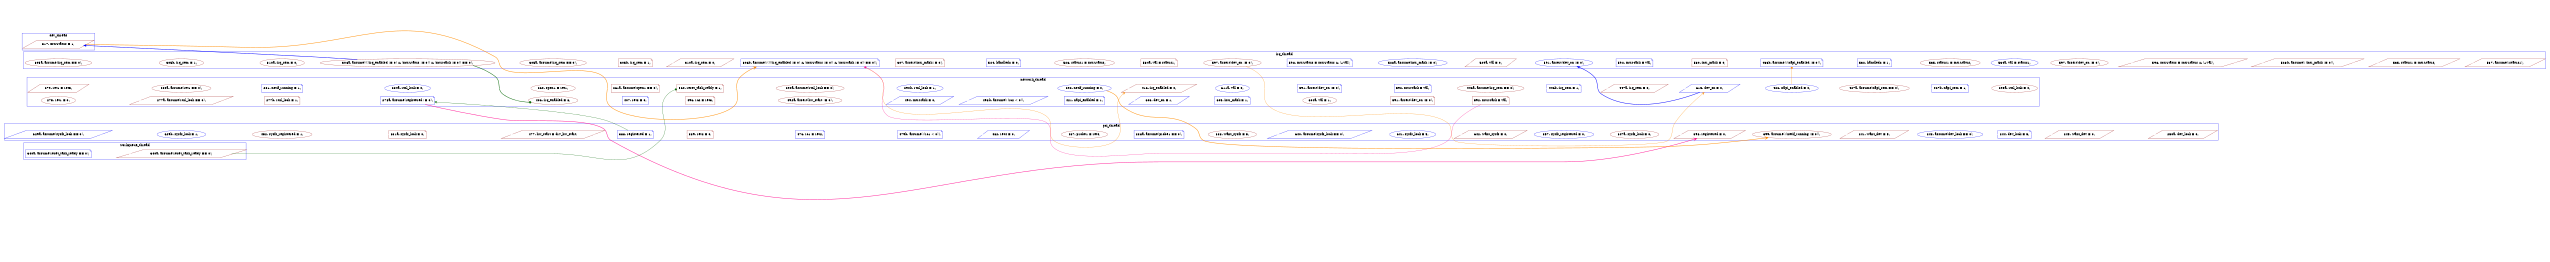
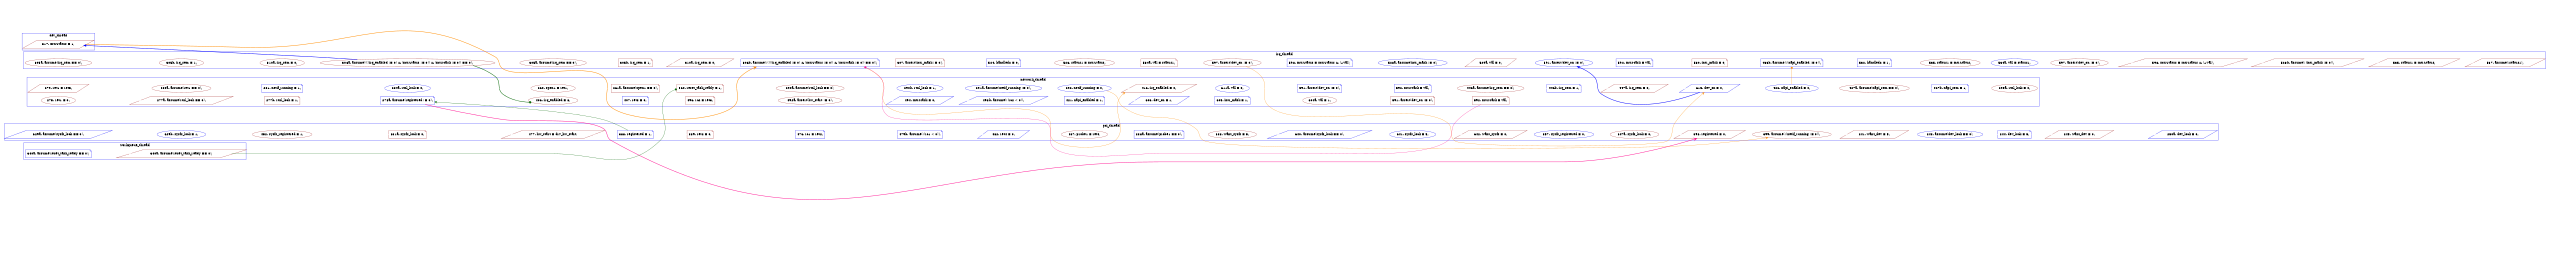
none -> (1004, 88)
(2183, 134) -> (2183, 134)
(1410, 148) -> (1410, 148)
